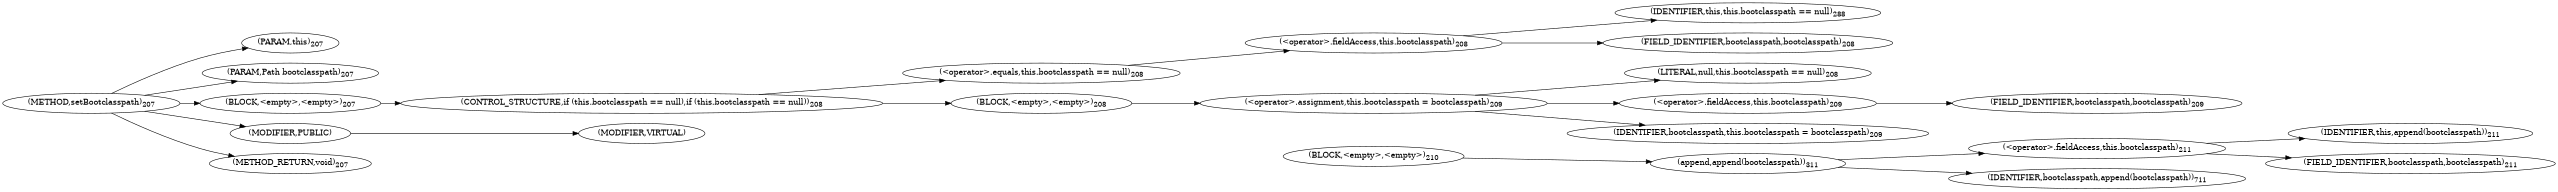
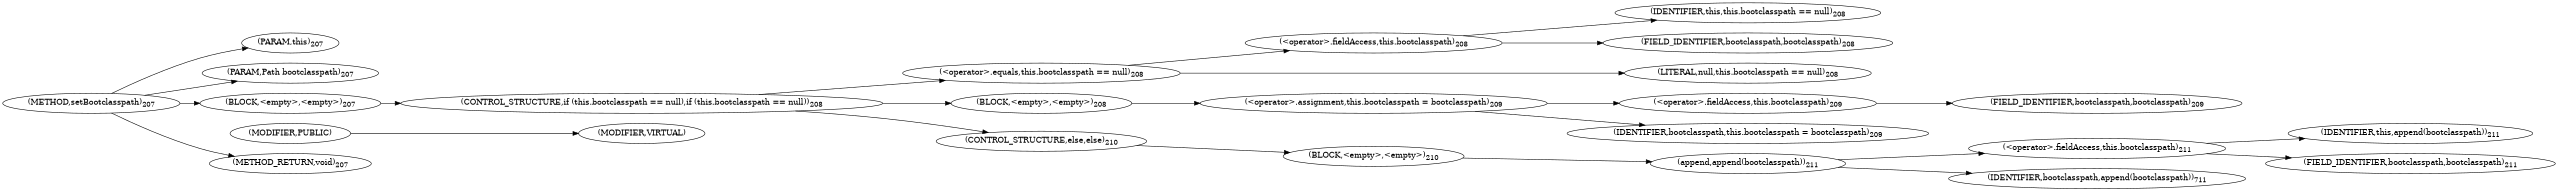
(1839, 12) -> (1839, 12)
(1565, 88) -> (1399, 73)
(192, 119) -> none
none -> (1041, 141)
(1812, 163) -> (1812, 163)
